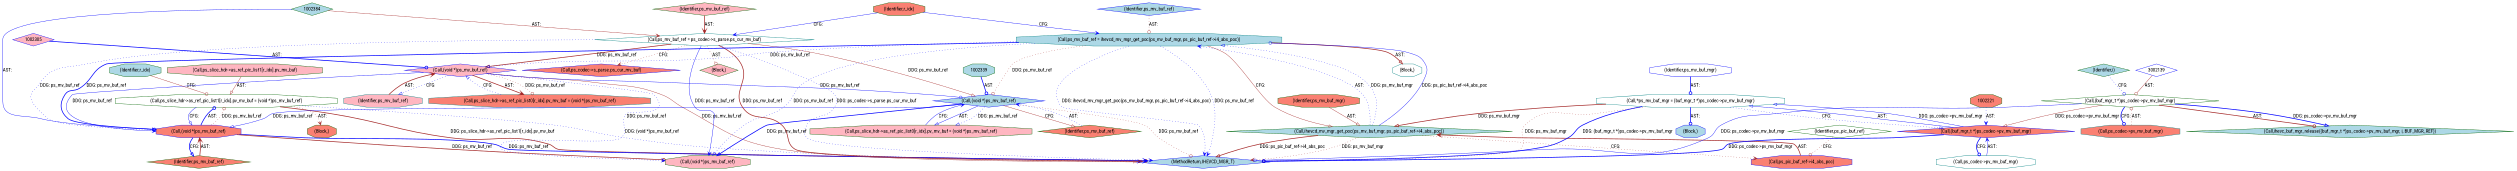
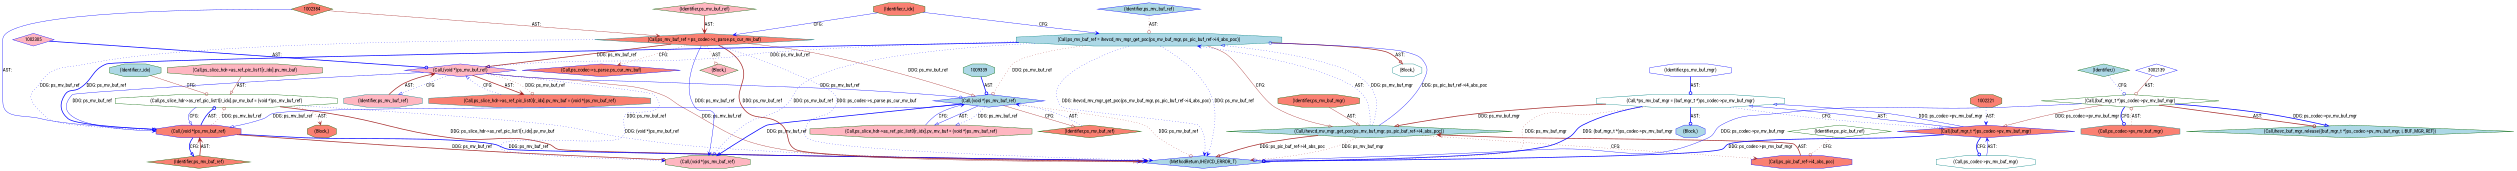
(312, 9) -> (312, 9)
(705, 40) -> (705, 40)
(979, 70) -> (979, 70)
(1203, 162) -> (1203, 162)
